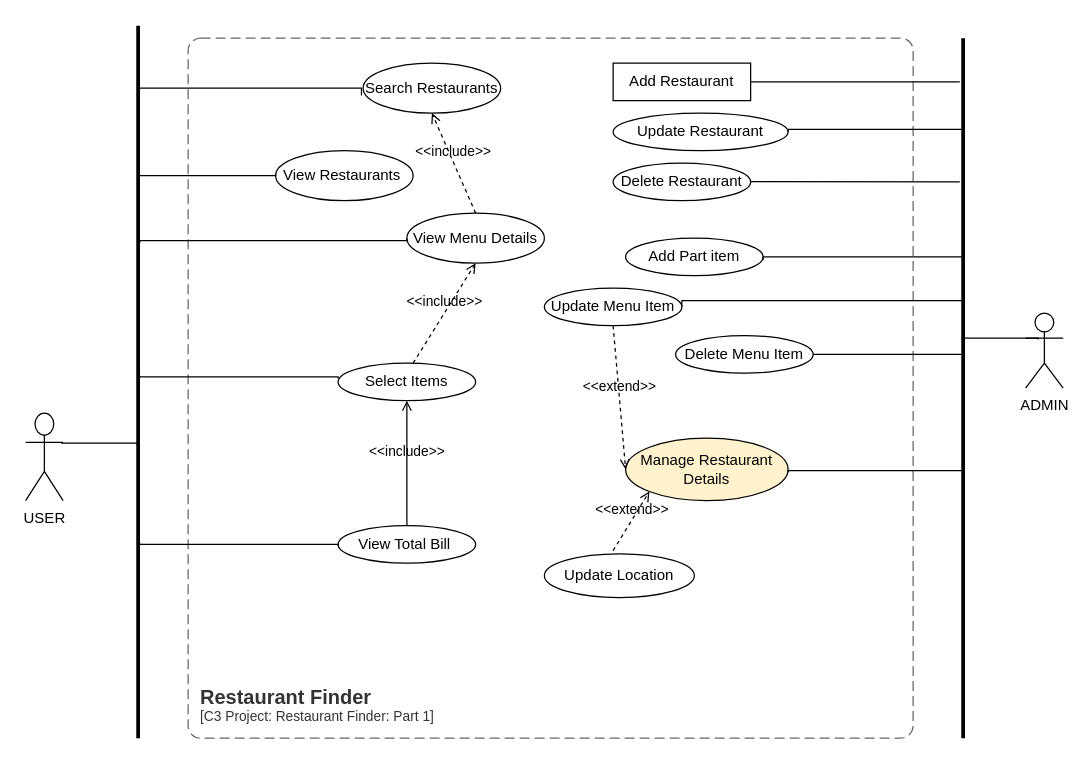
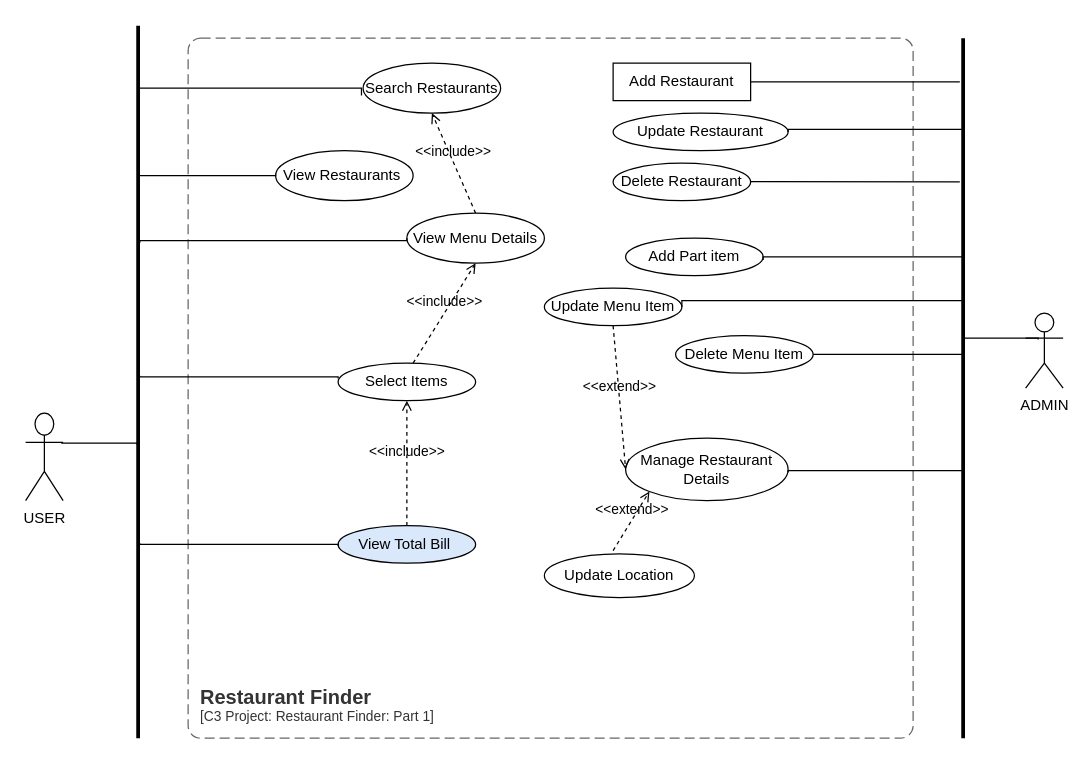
(407, 464) -> (407, 464)
(707, 469) -> (707, 469)
(407, 544) -> (407, 544)
